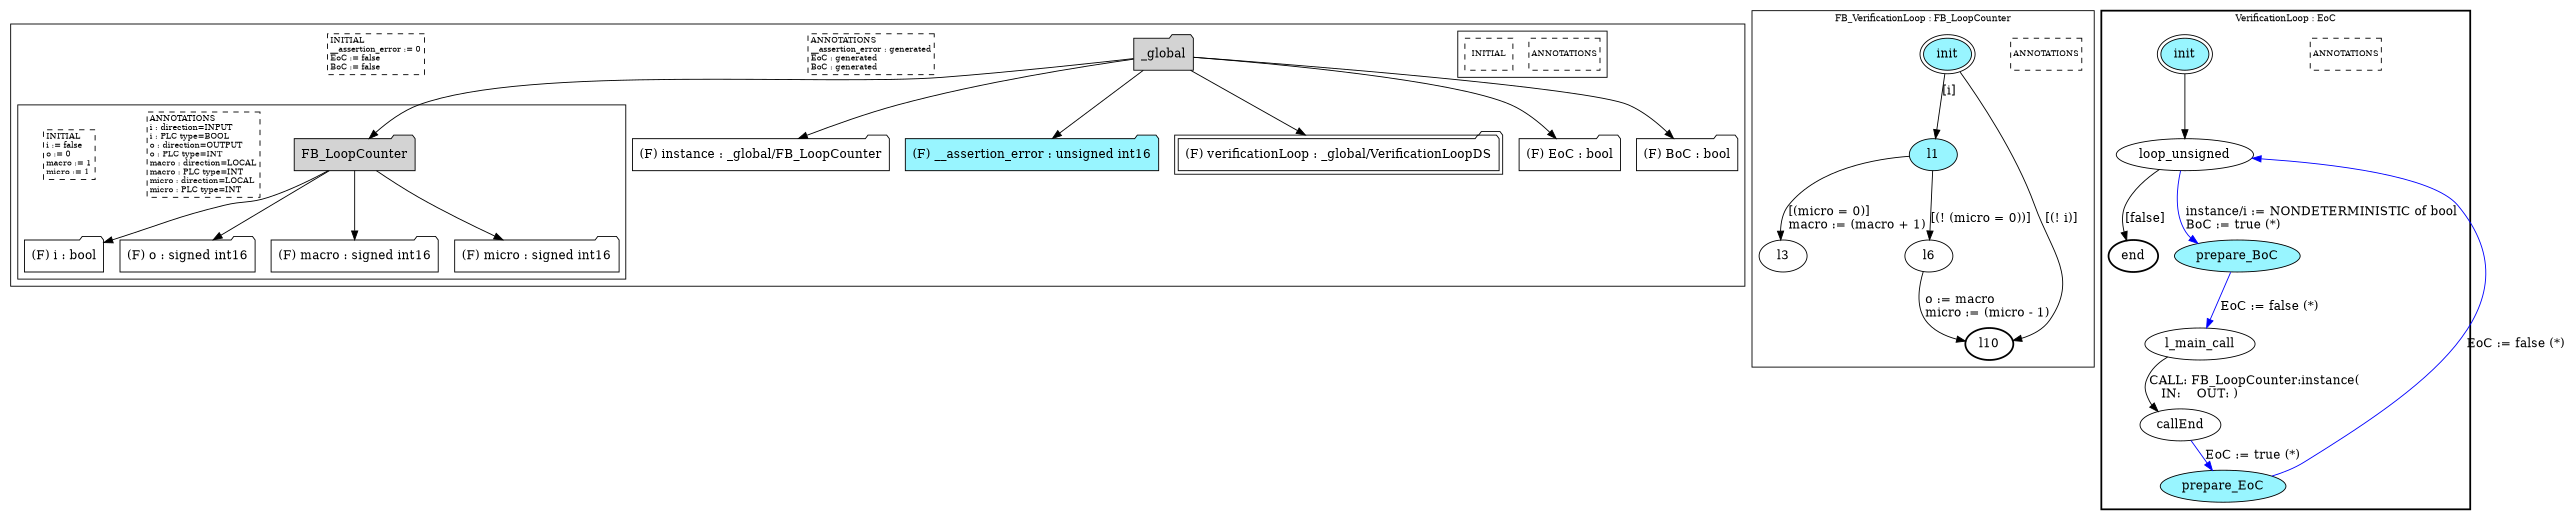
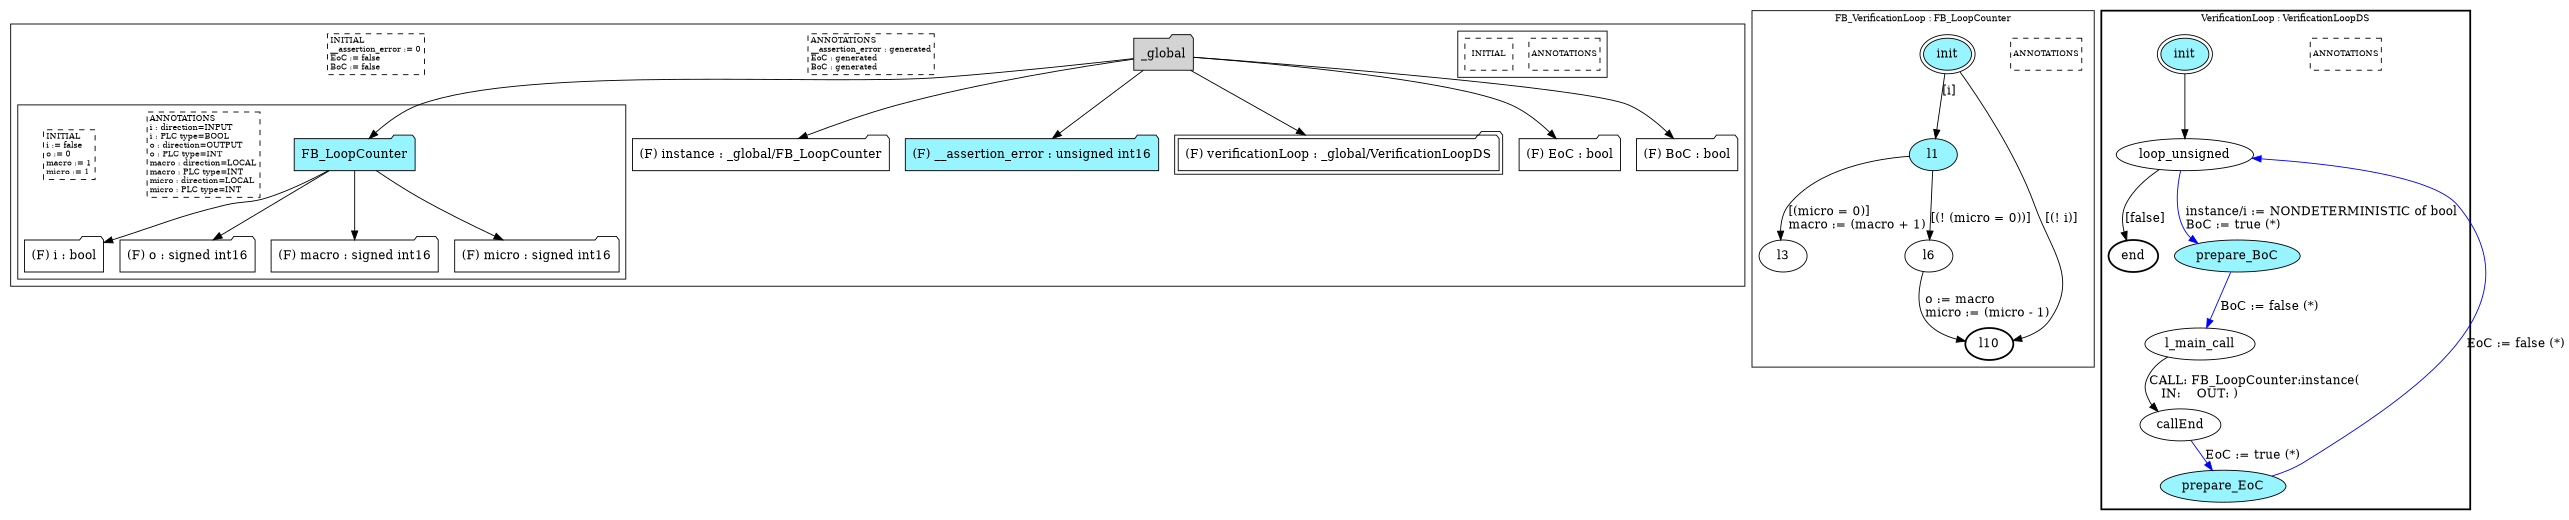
(2286, 19) -> (2286, 19)
(355, 155) -> (355, 155)
(2270, 307) -> (2270, 307)
